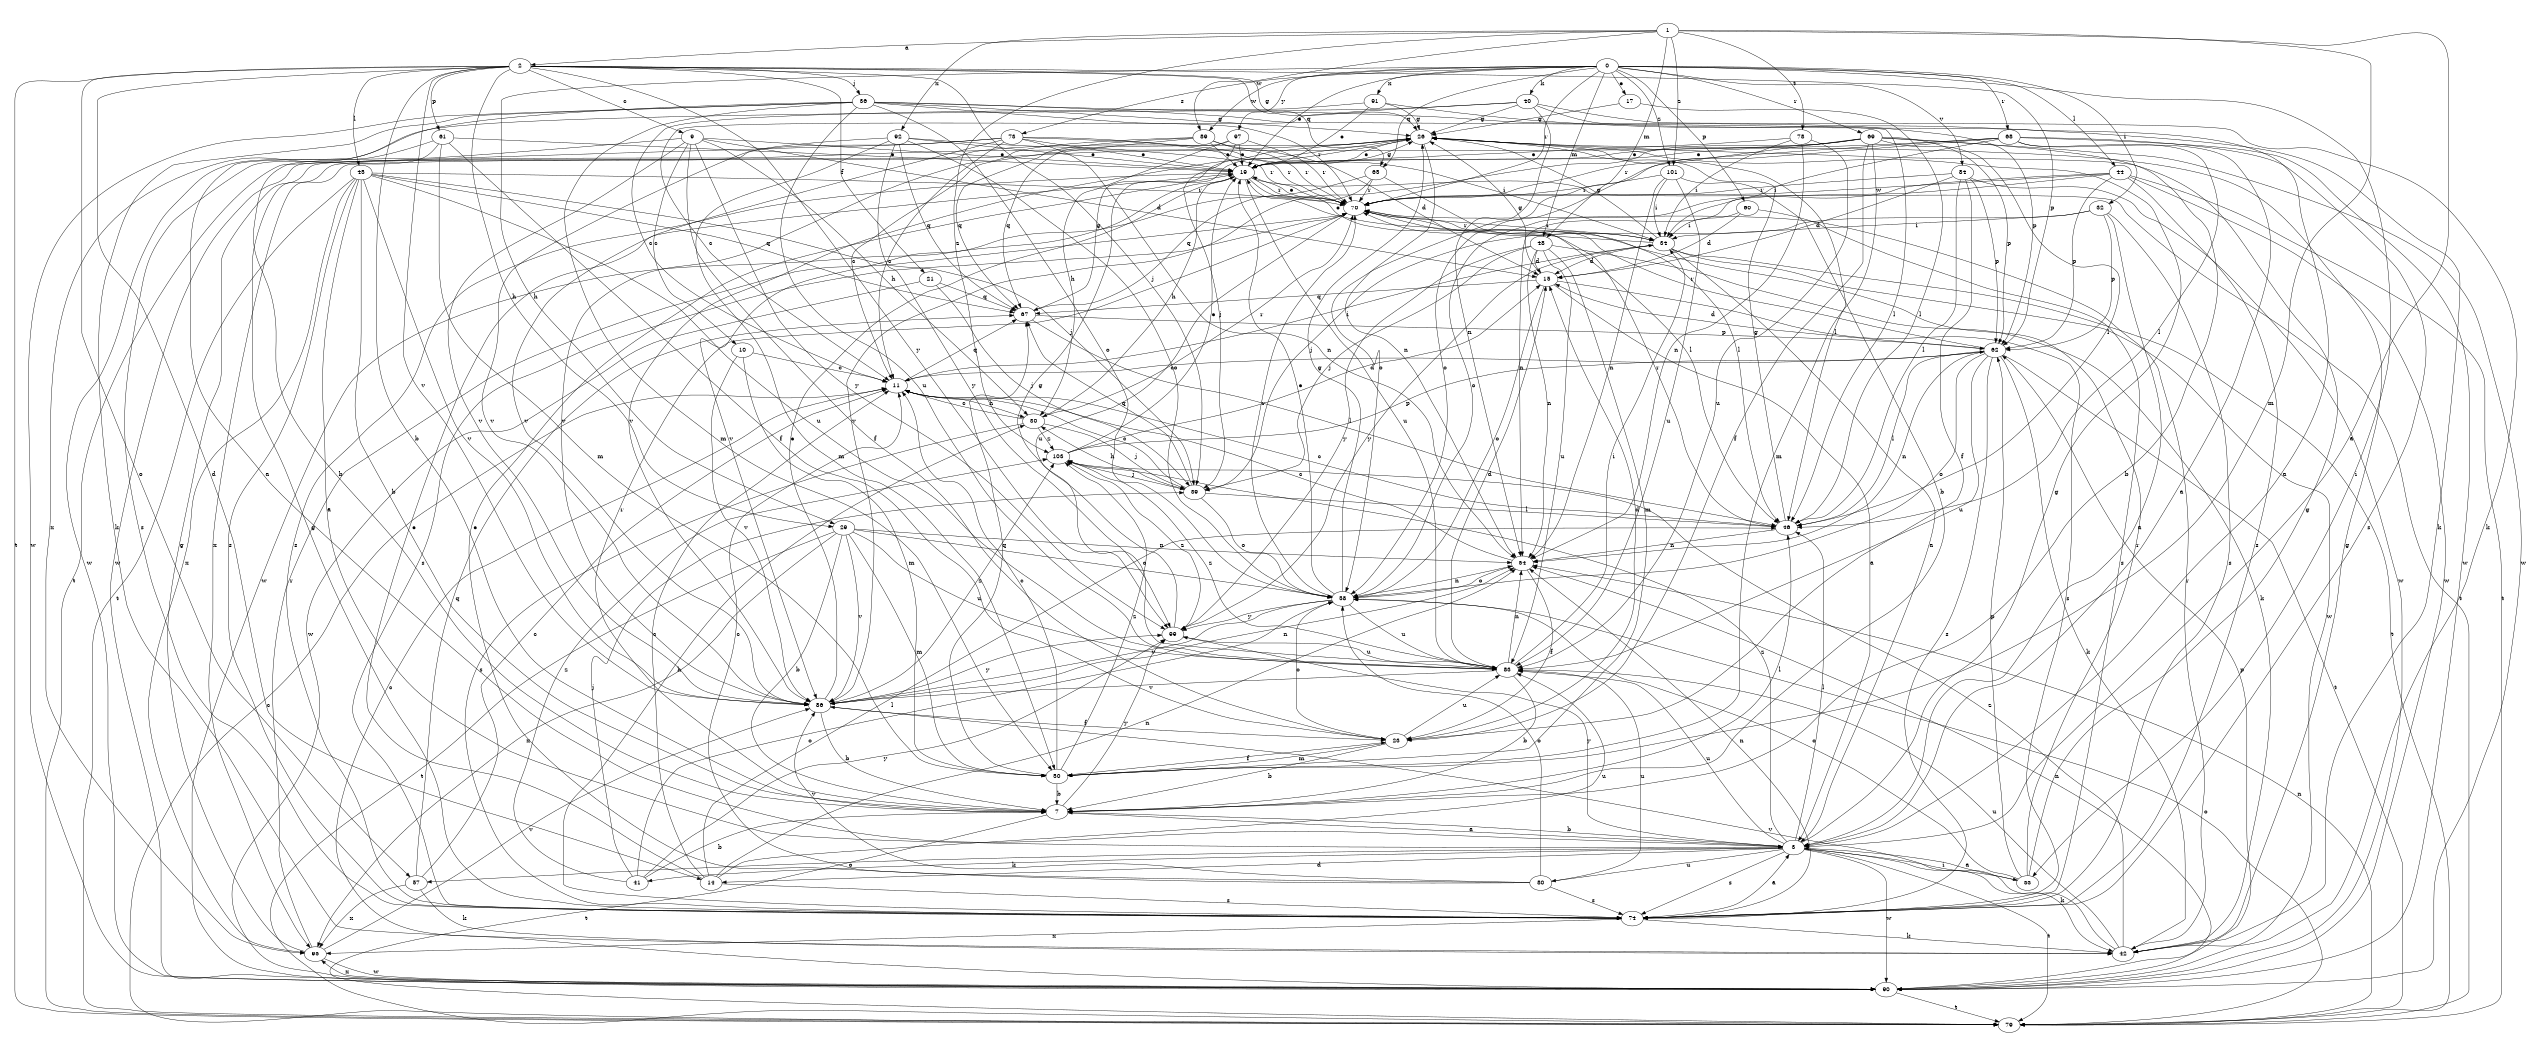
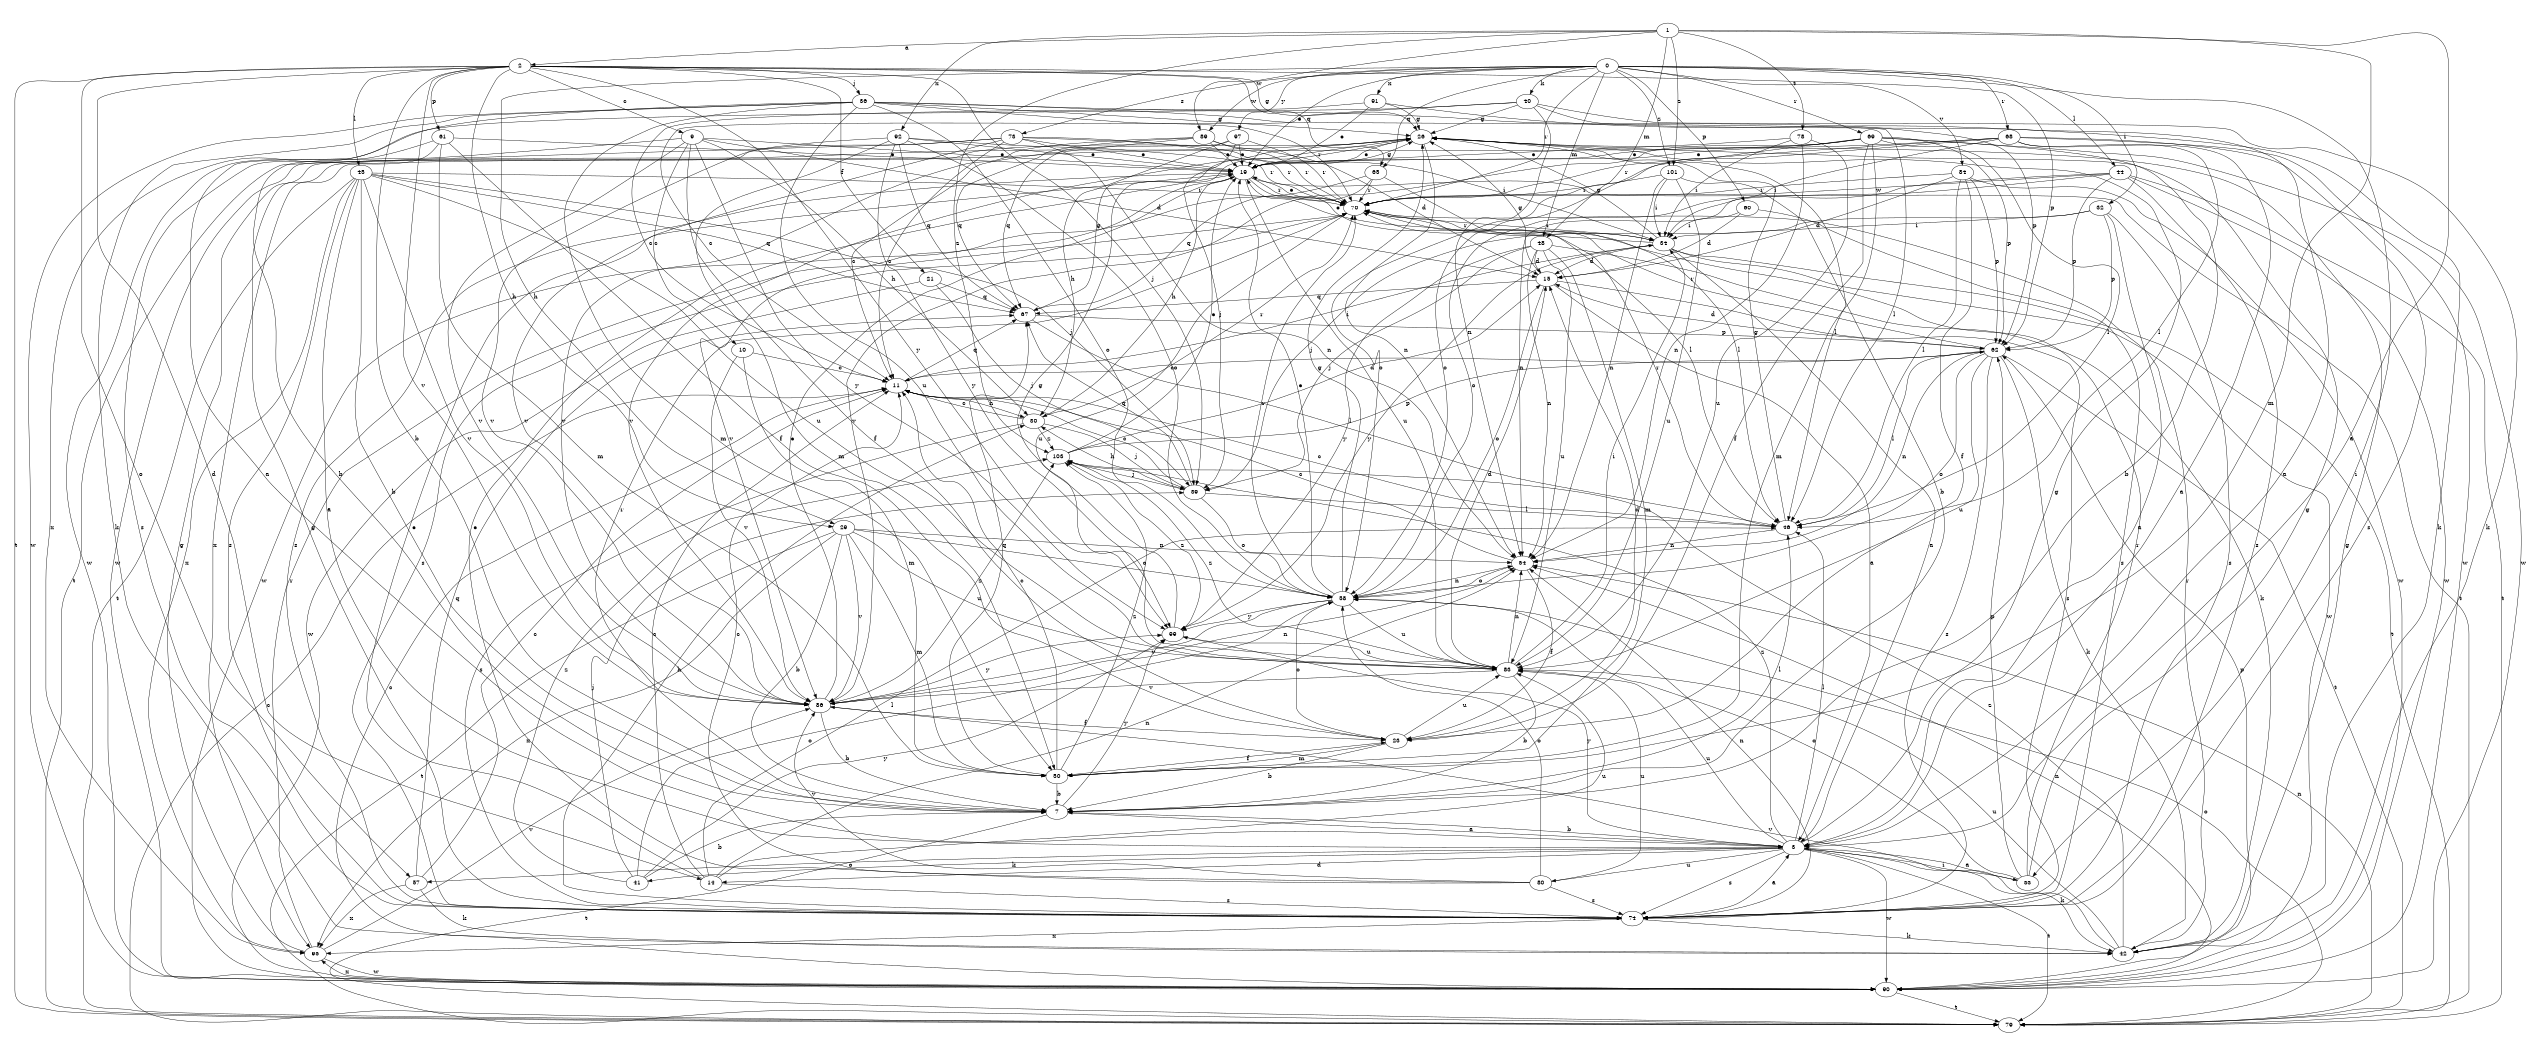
(1630, 102) -> none
